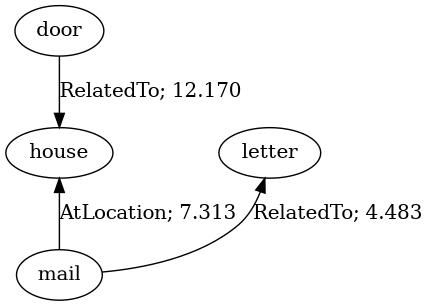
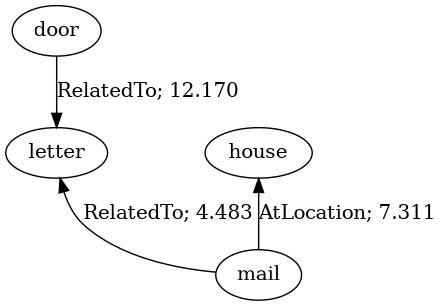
(59, 85) -> (57, 85)
(148, 214) -> (348, 214)
